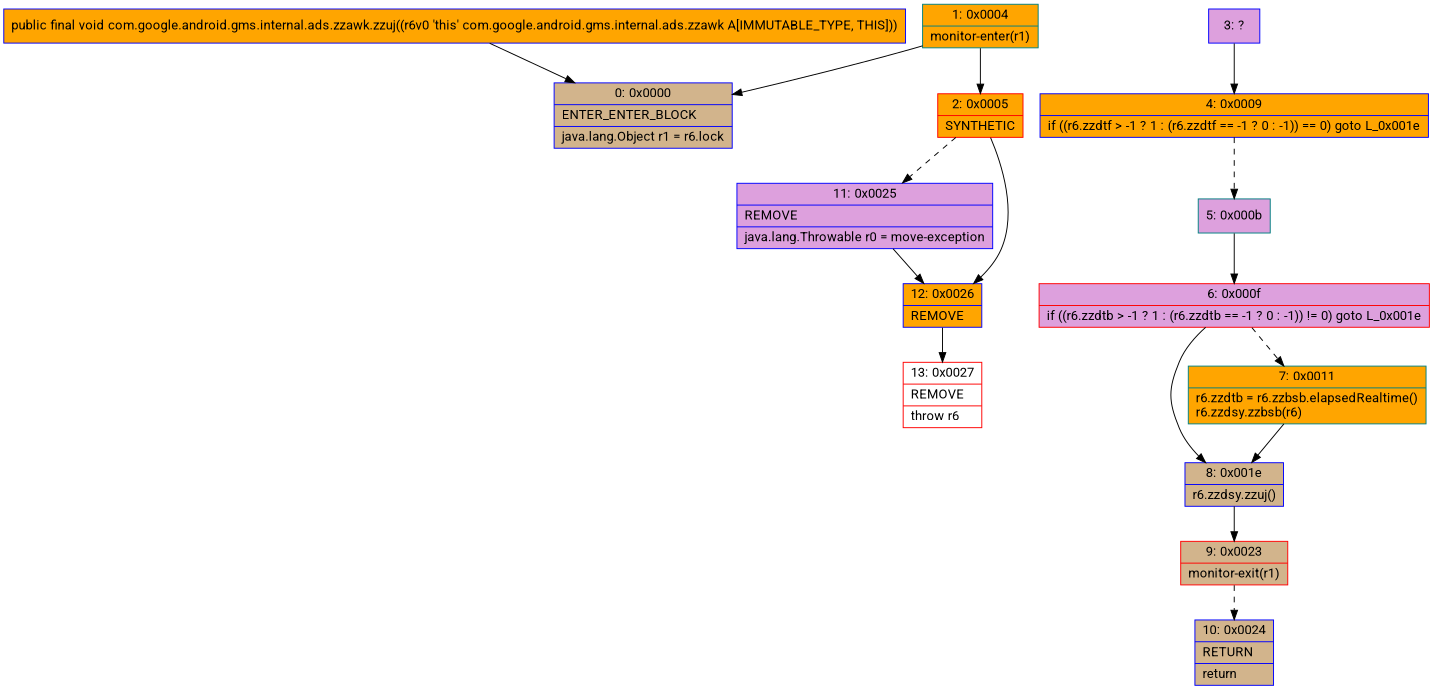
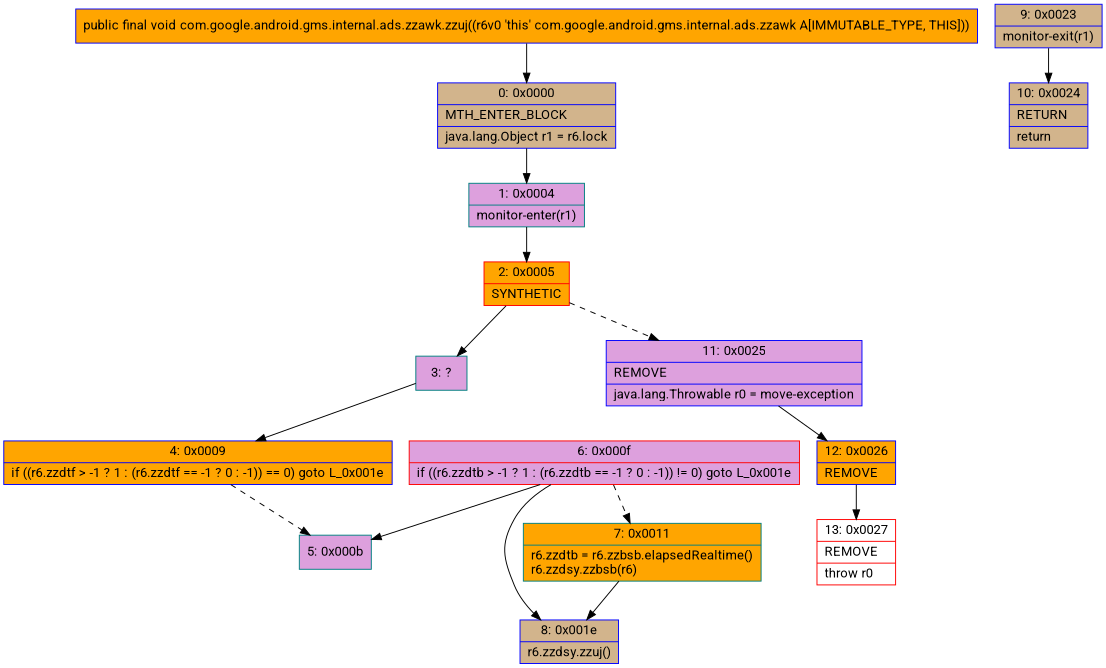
(980, 26) -> (527, 205)
(1234, 26) -> (441, 373)
(832, 70) -> (527, 161)
(629, 115) -> (507, 115)
(1008, 210) -> (485, 327)
(1234, 254) -> (461, 510)
(935, 416) -> (849, 574)
(1234, 519) -> none
(1234, 563) -> (1049, 26)
(1234, 598) -> (1049, 61)
